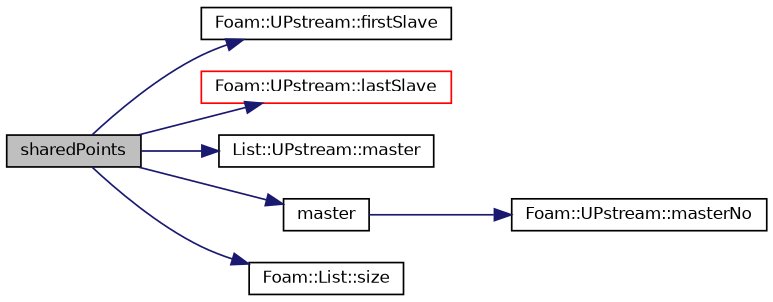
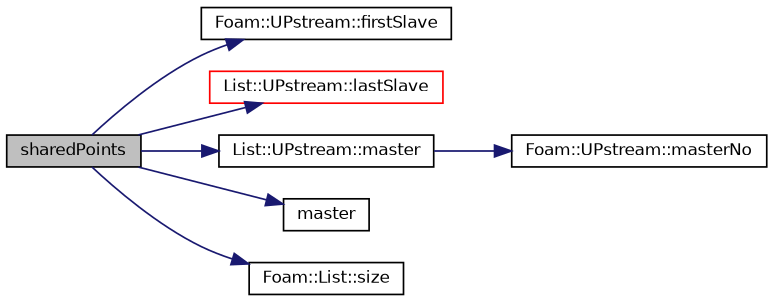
(326, 87) -> (326, 87)
(431, 215) -> (464, 151)
